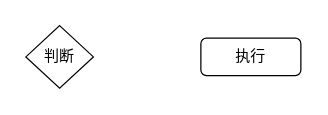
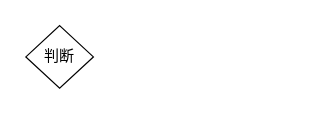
(251, 57) -> none
